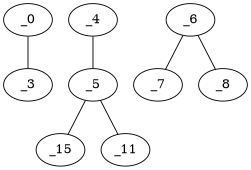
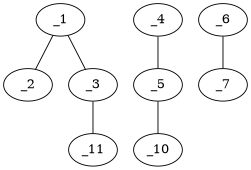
(28, 20) -> (60, 20)
none -> (28, 85)
(223, 85) -> none
(109, 117) -> (93, 117)
(60, 150) -> (158, 150)
